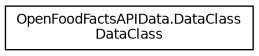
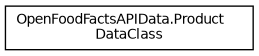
(129, 28) -> (129, 28)
